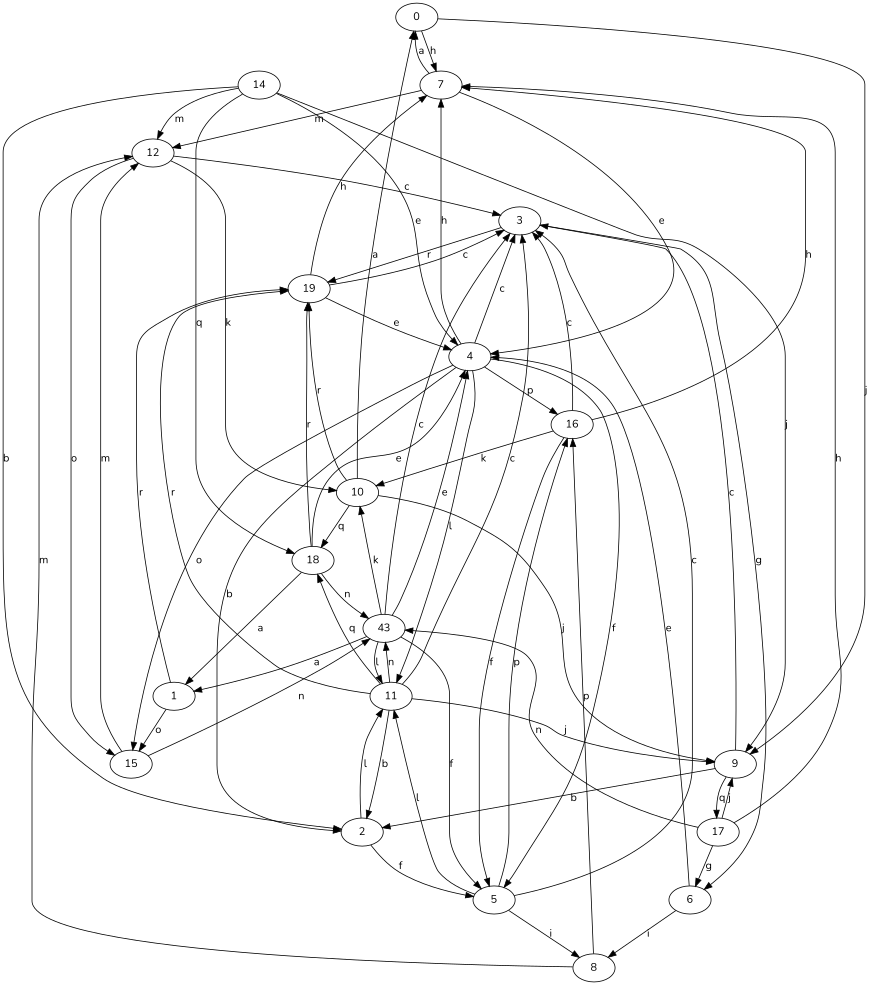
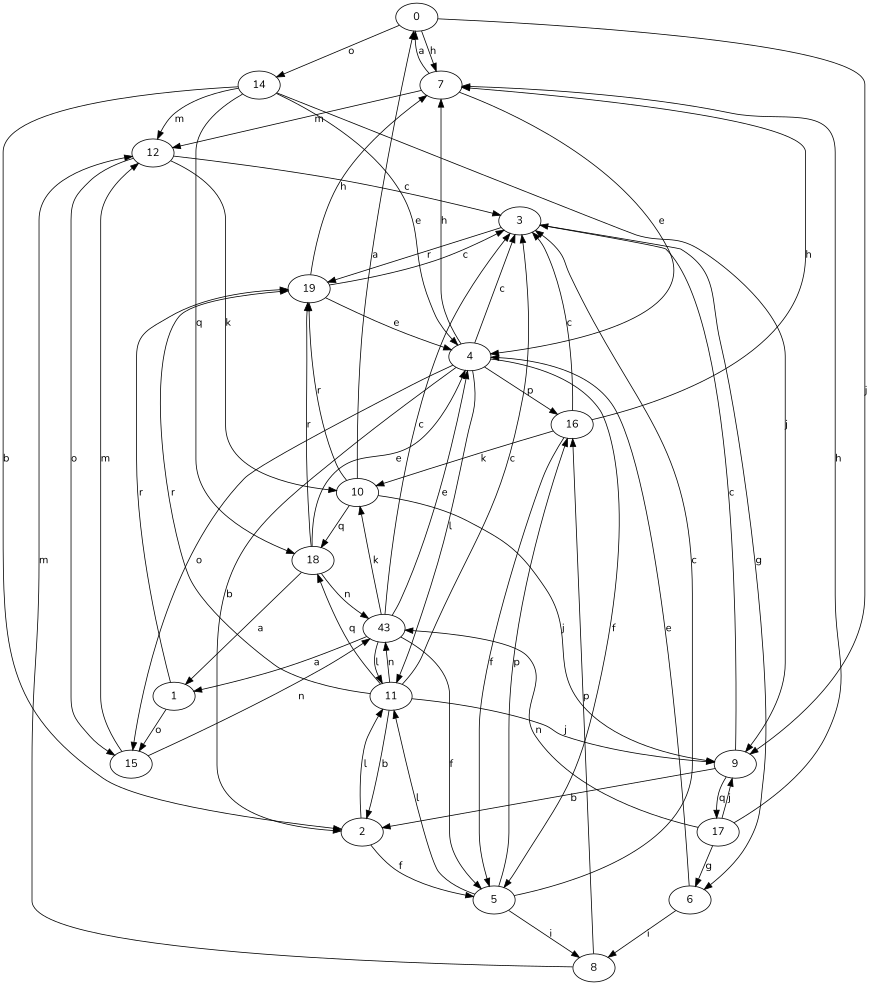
none -> (342, 50)
